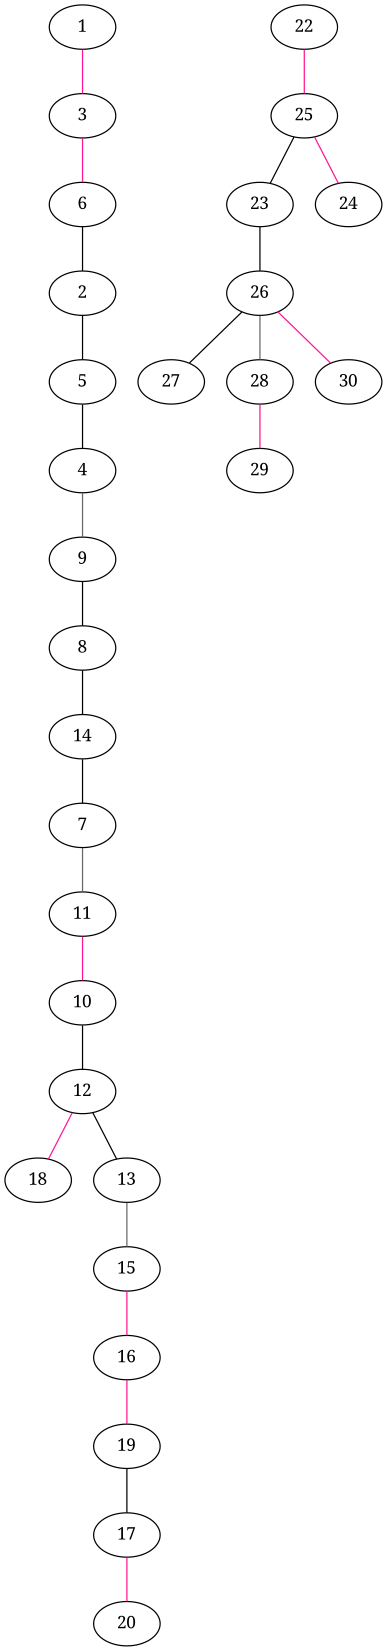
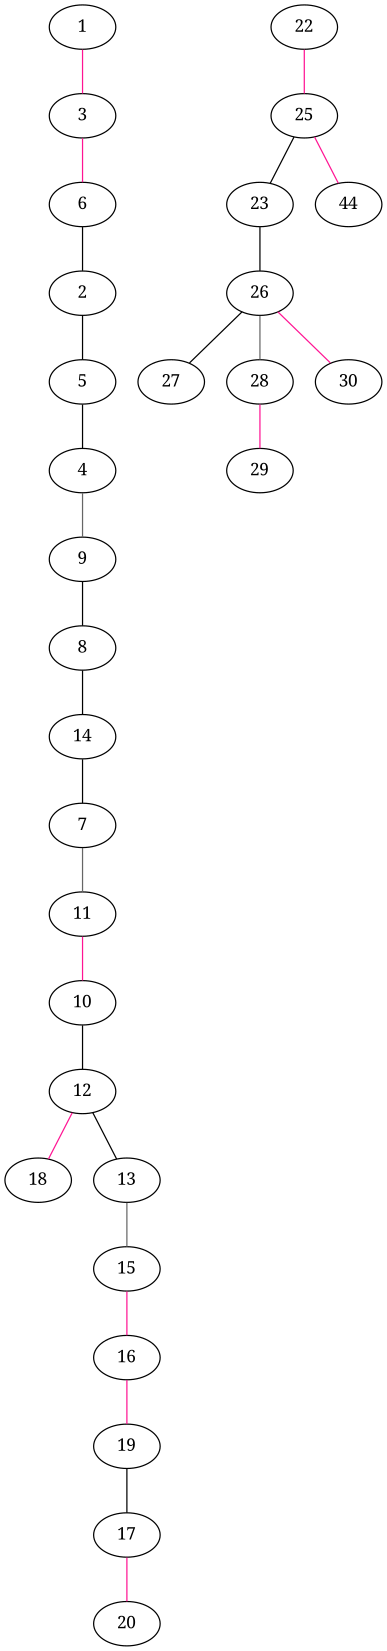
(349, 205) -> (349, 205)
